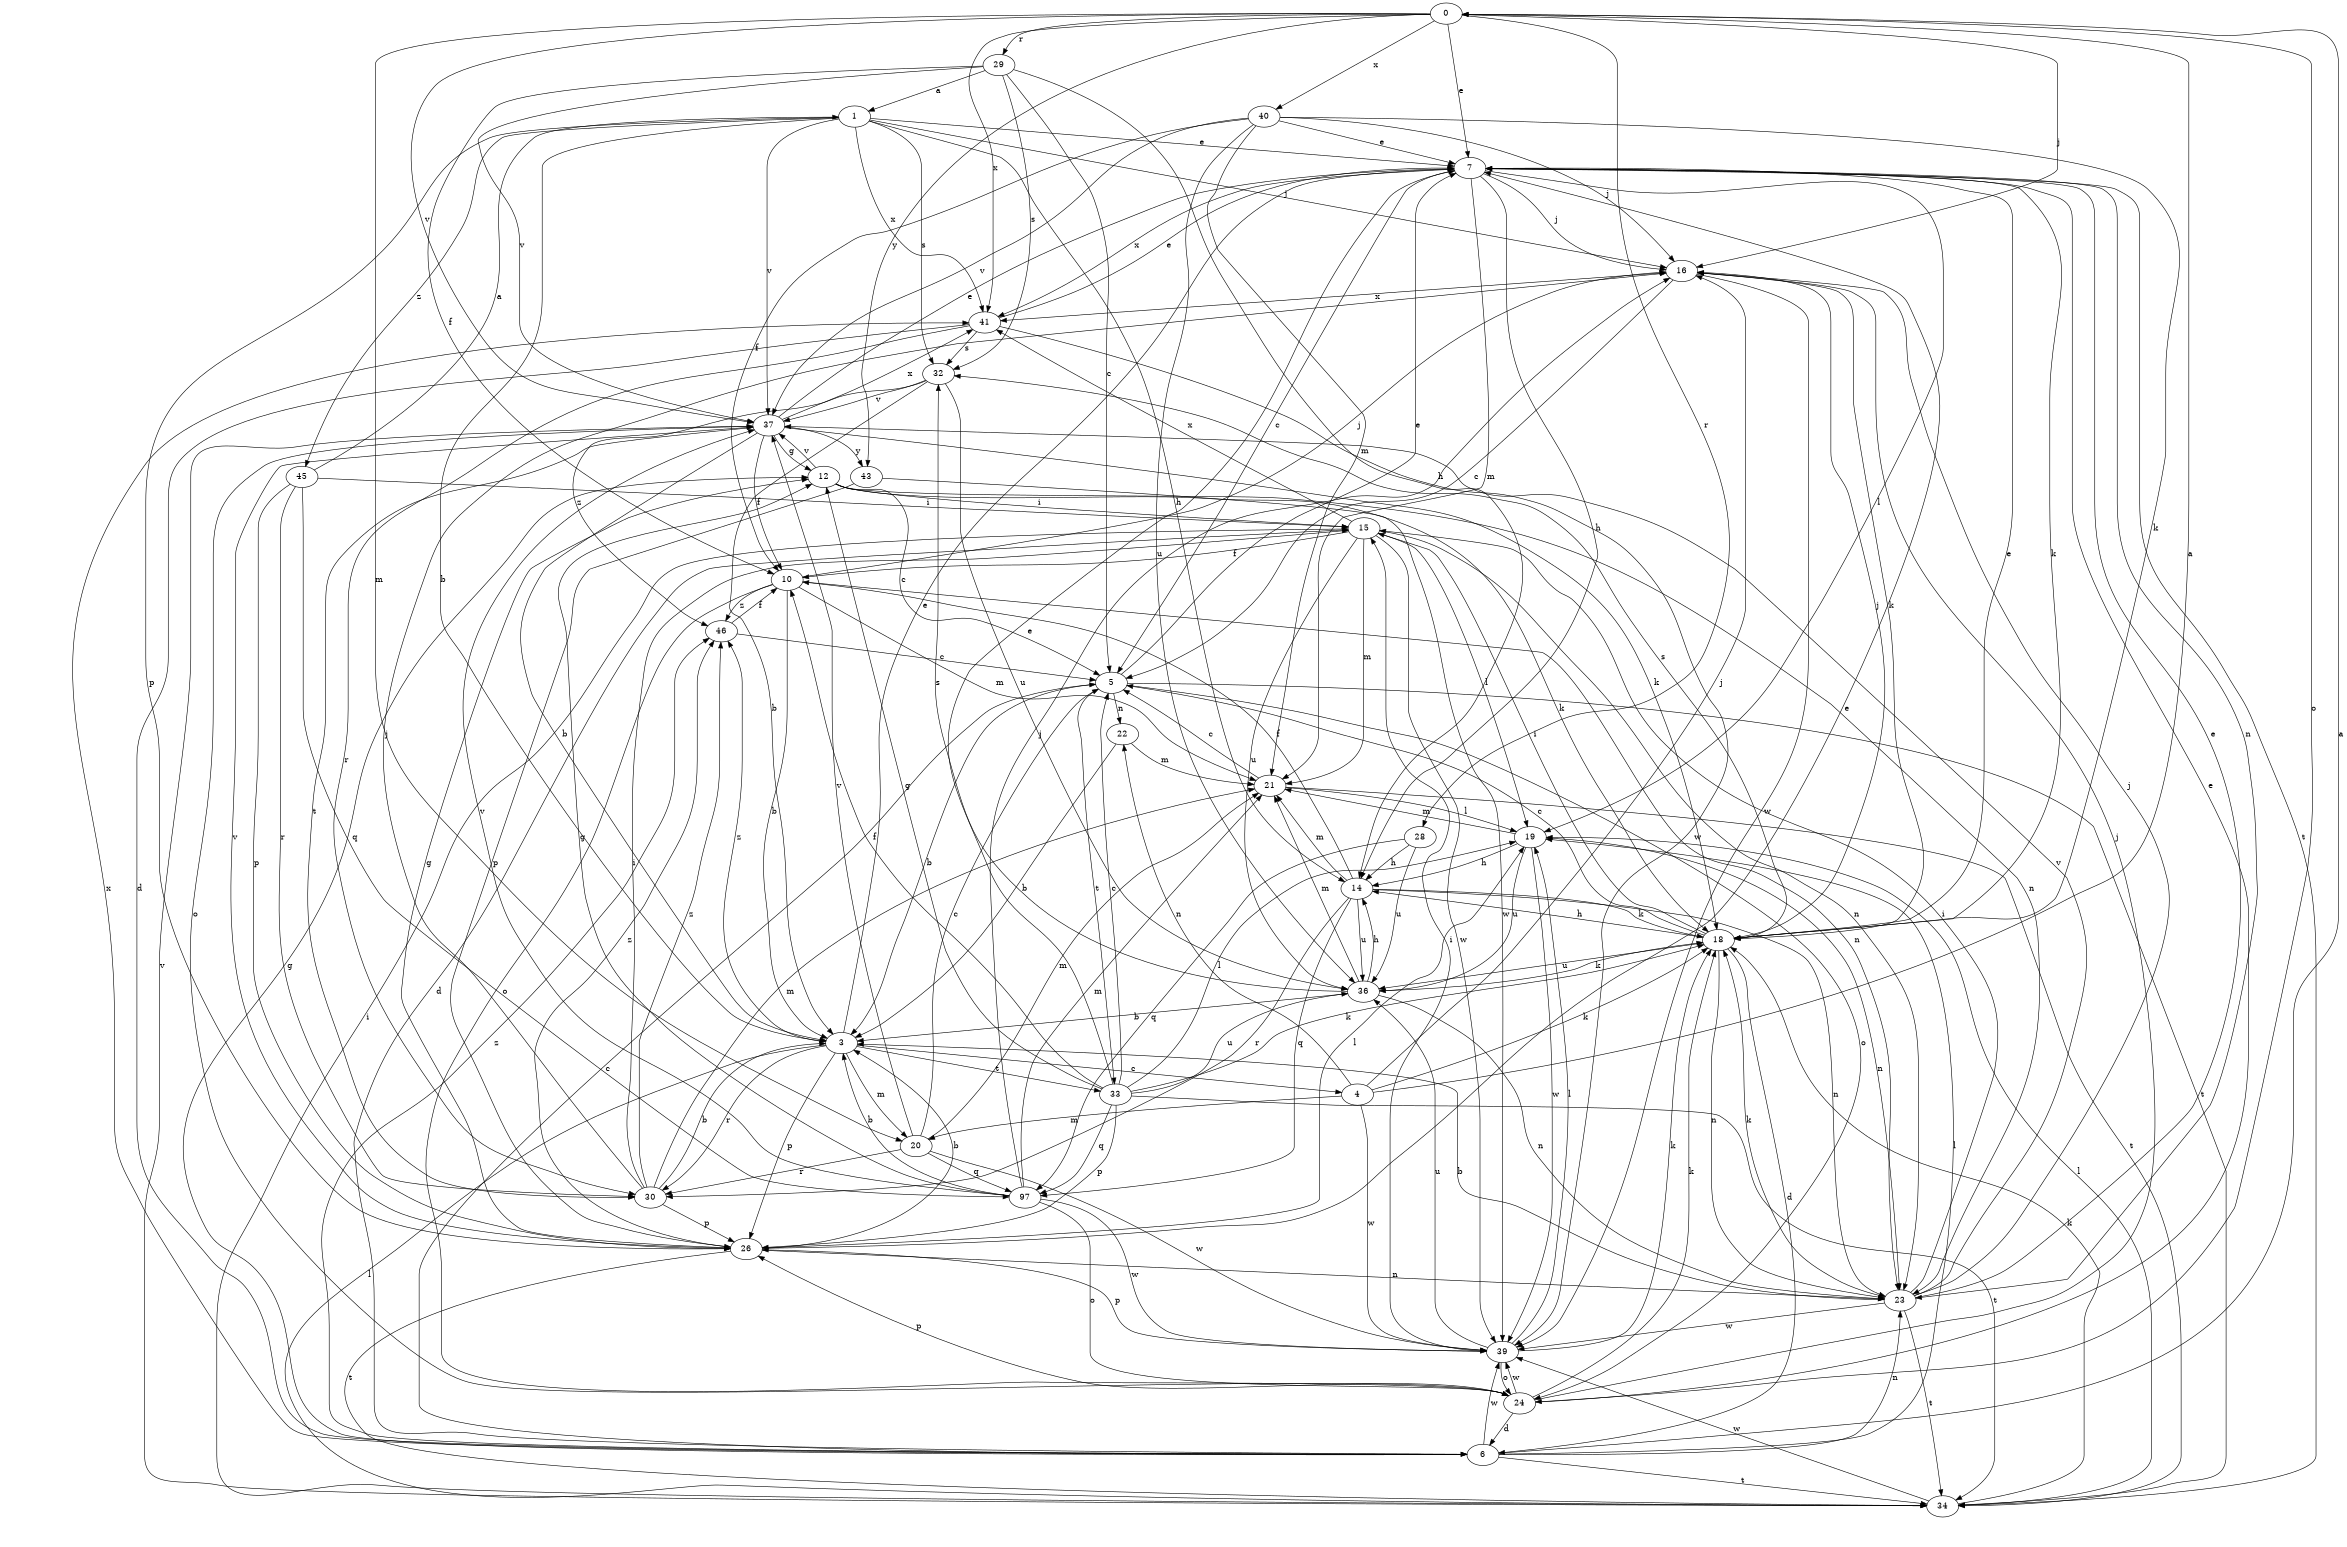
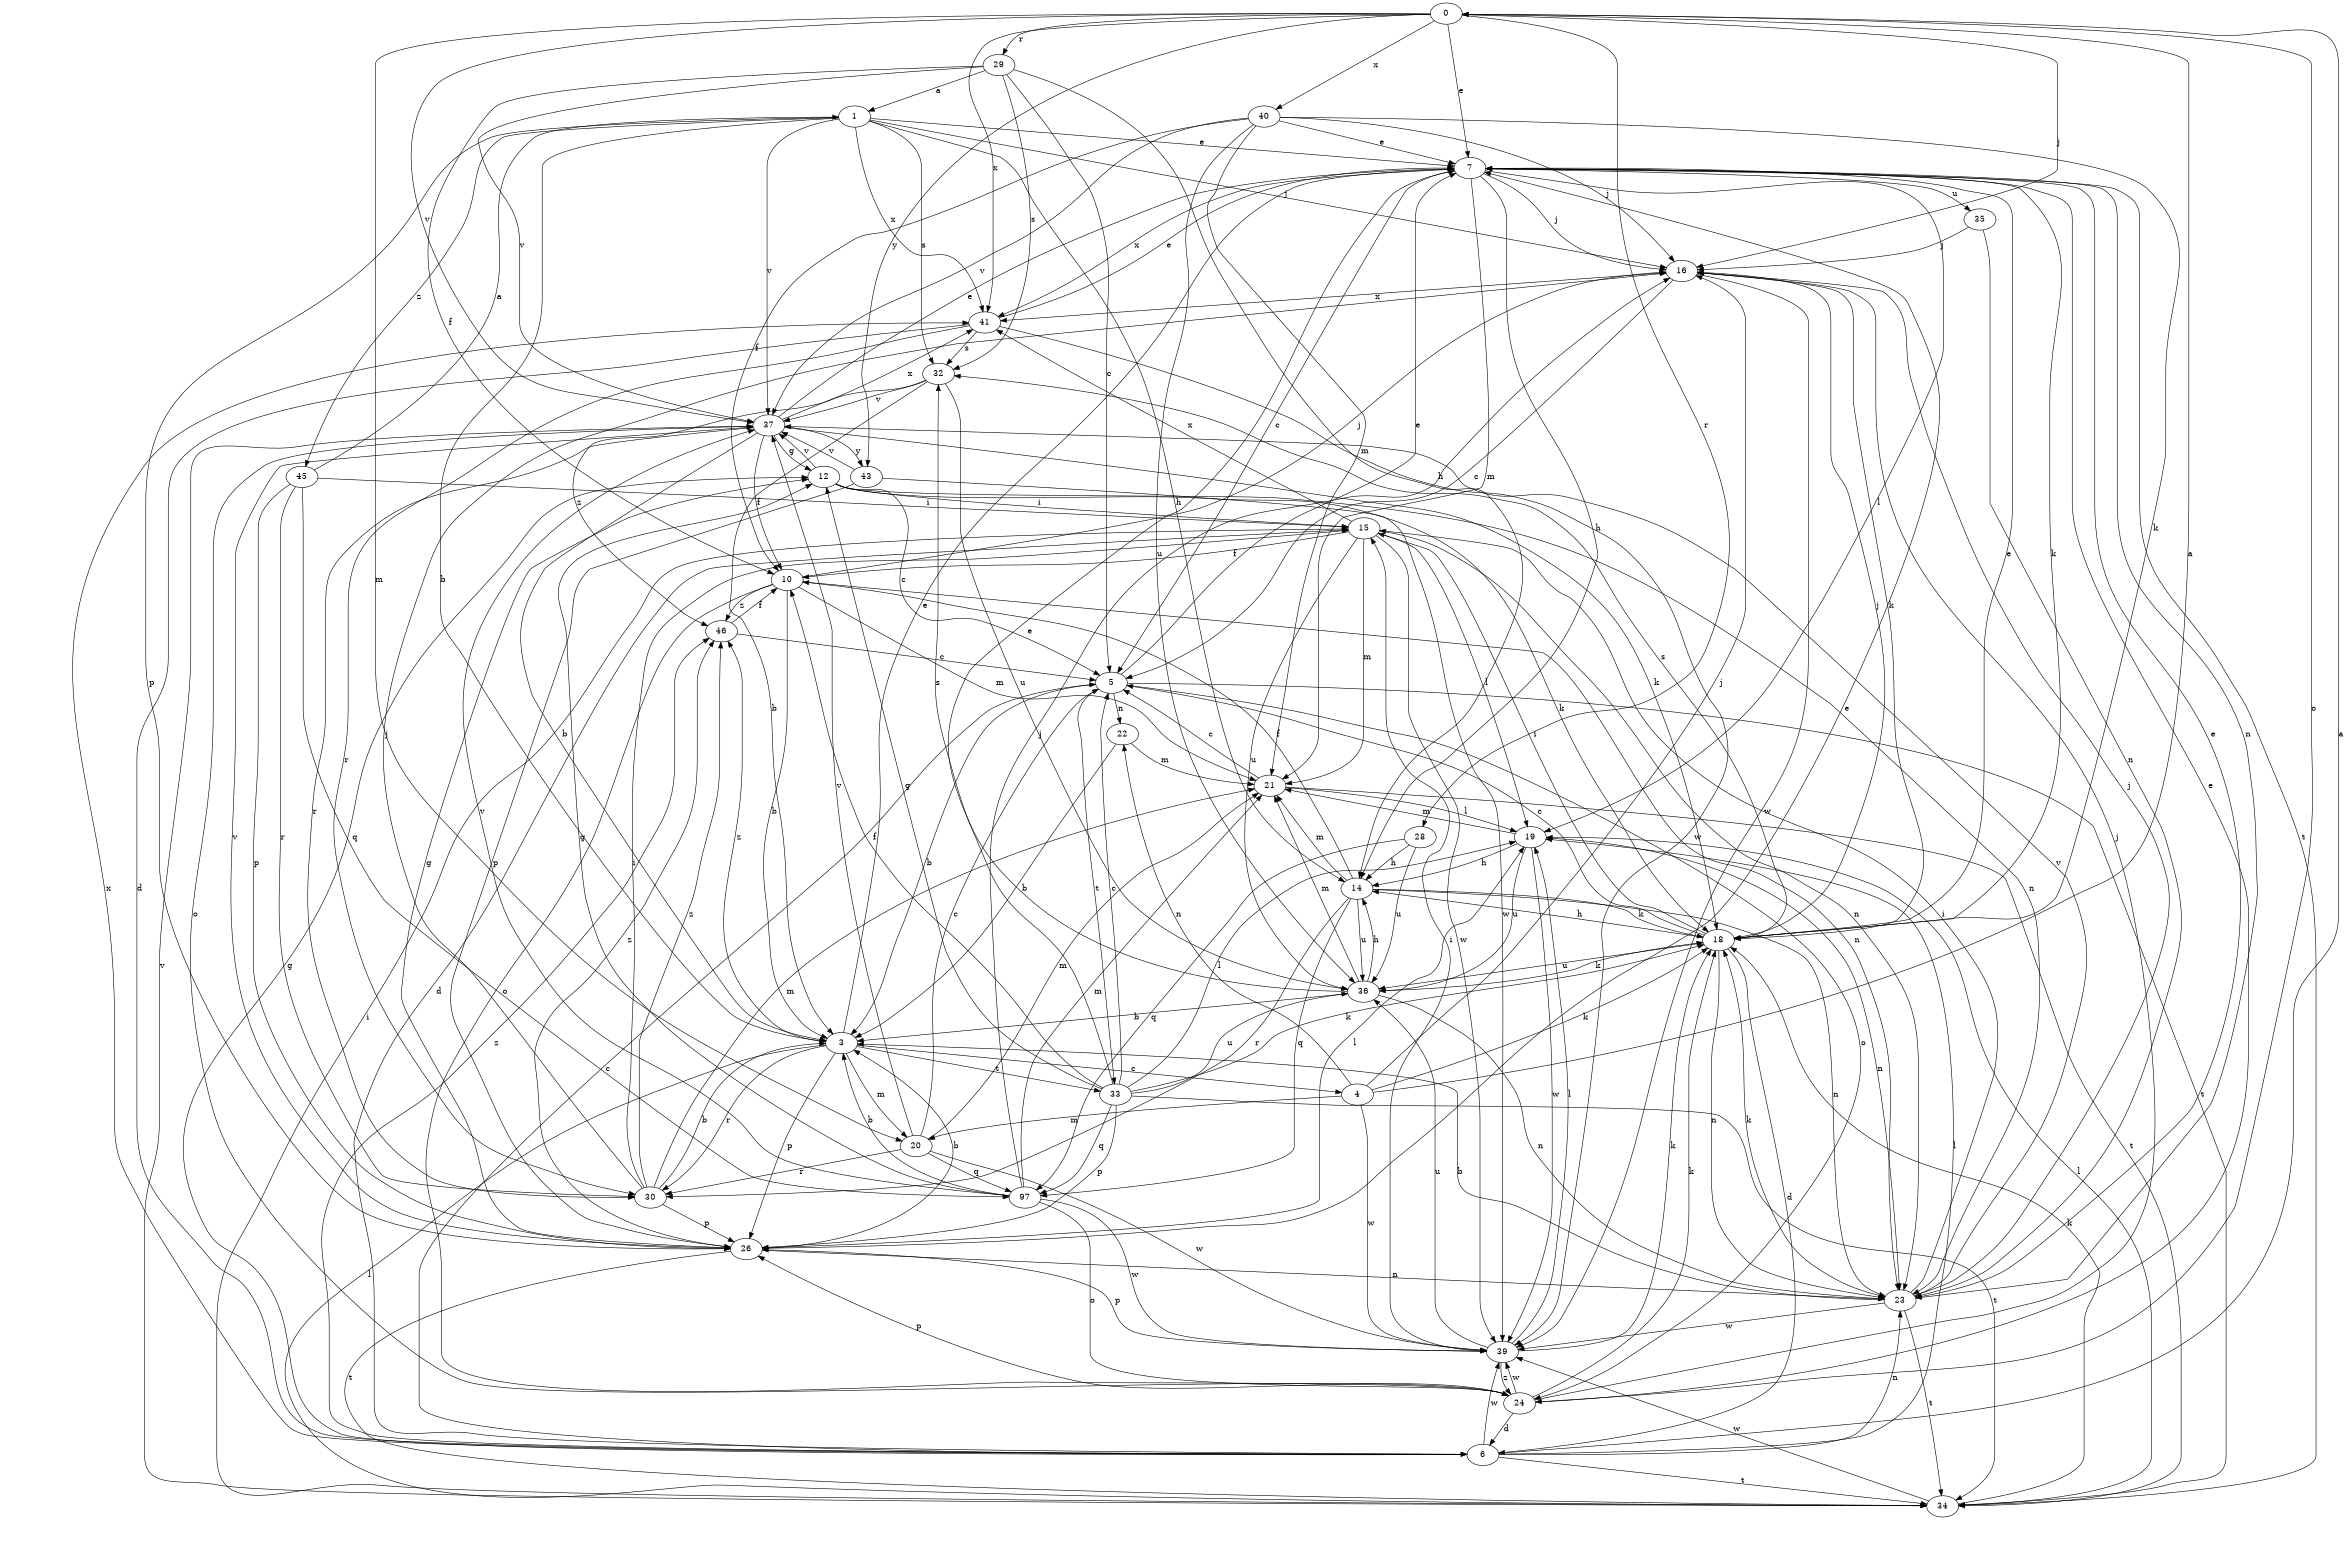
none -> (1980, 220)
none -> (824, 453)
(315, 811) -> (315, 811)
(1506, 1378) -> (1506, 1378)
